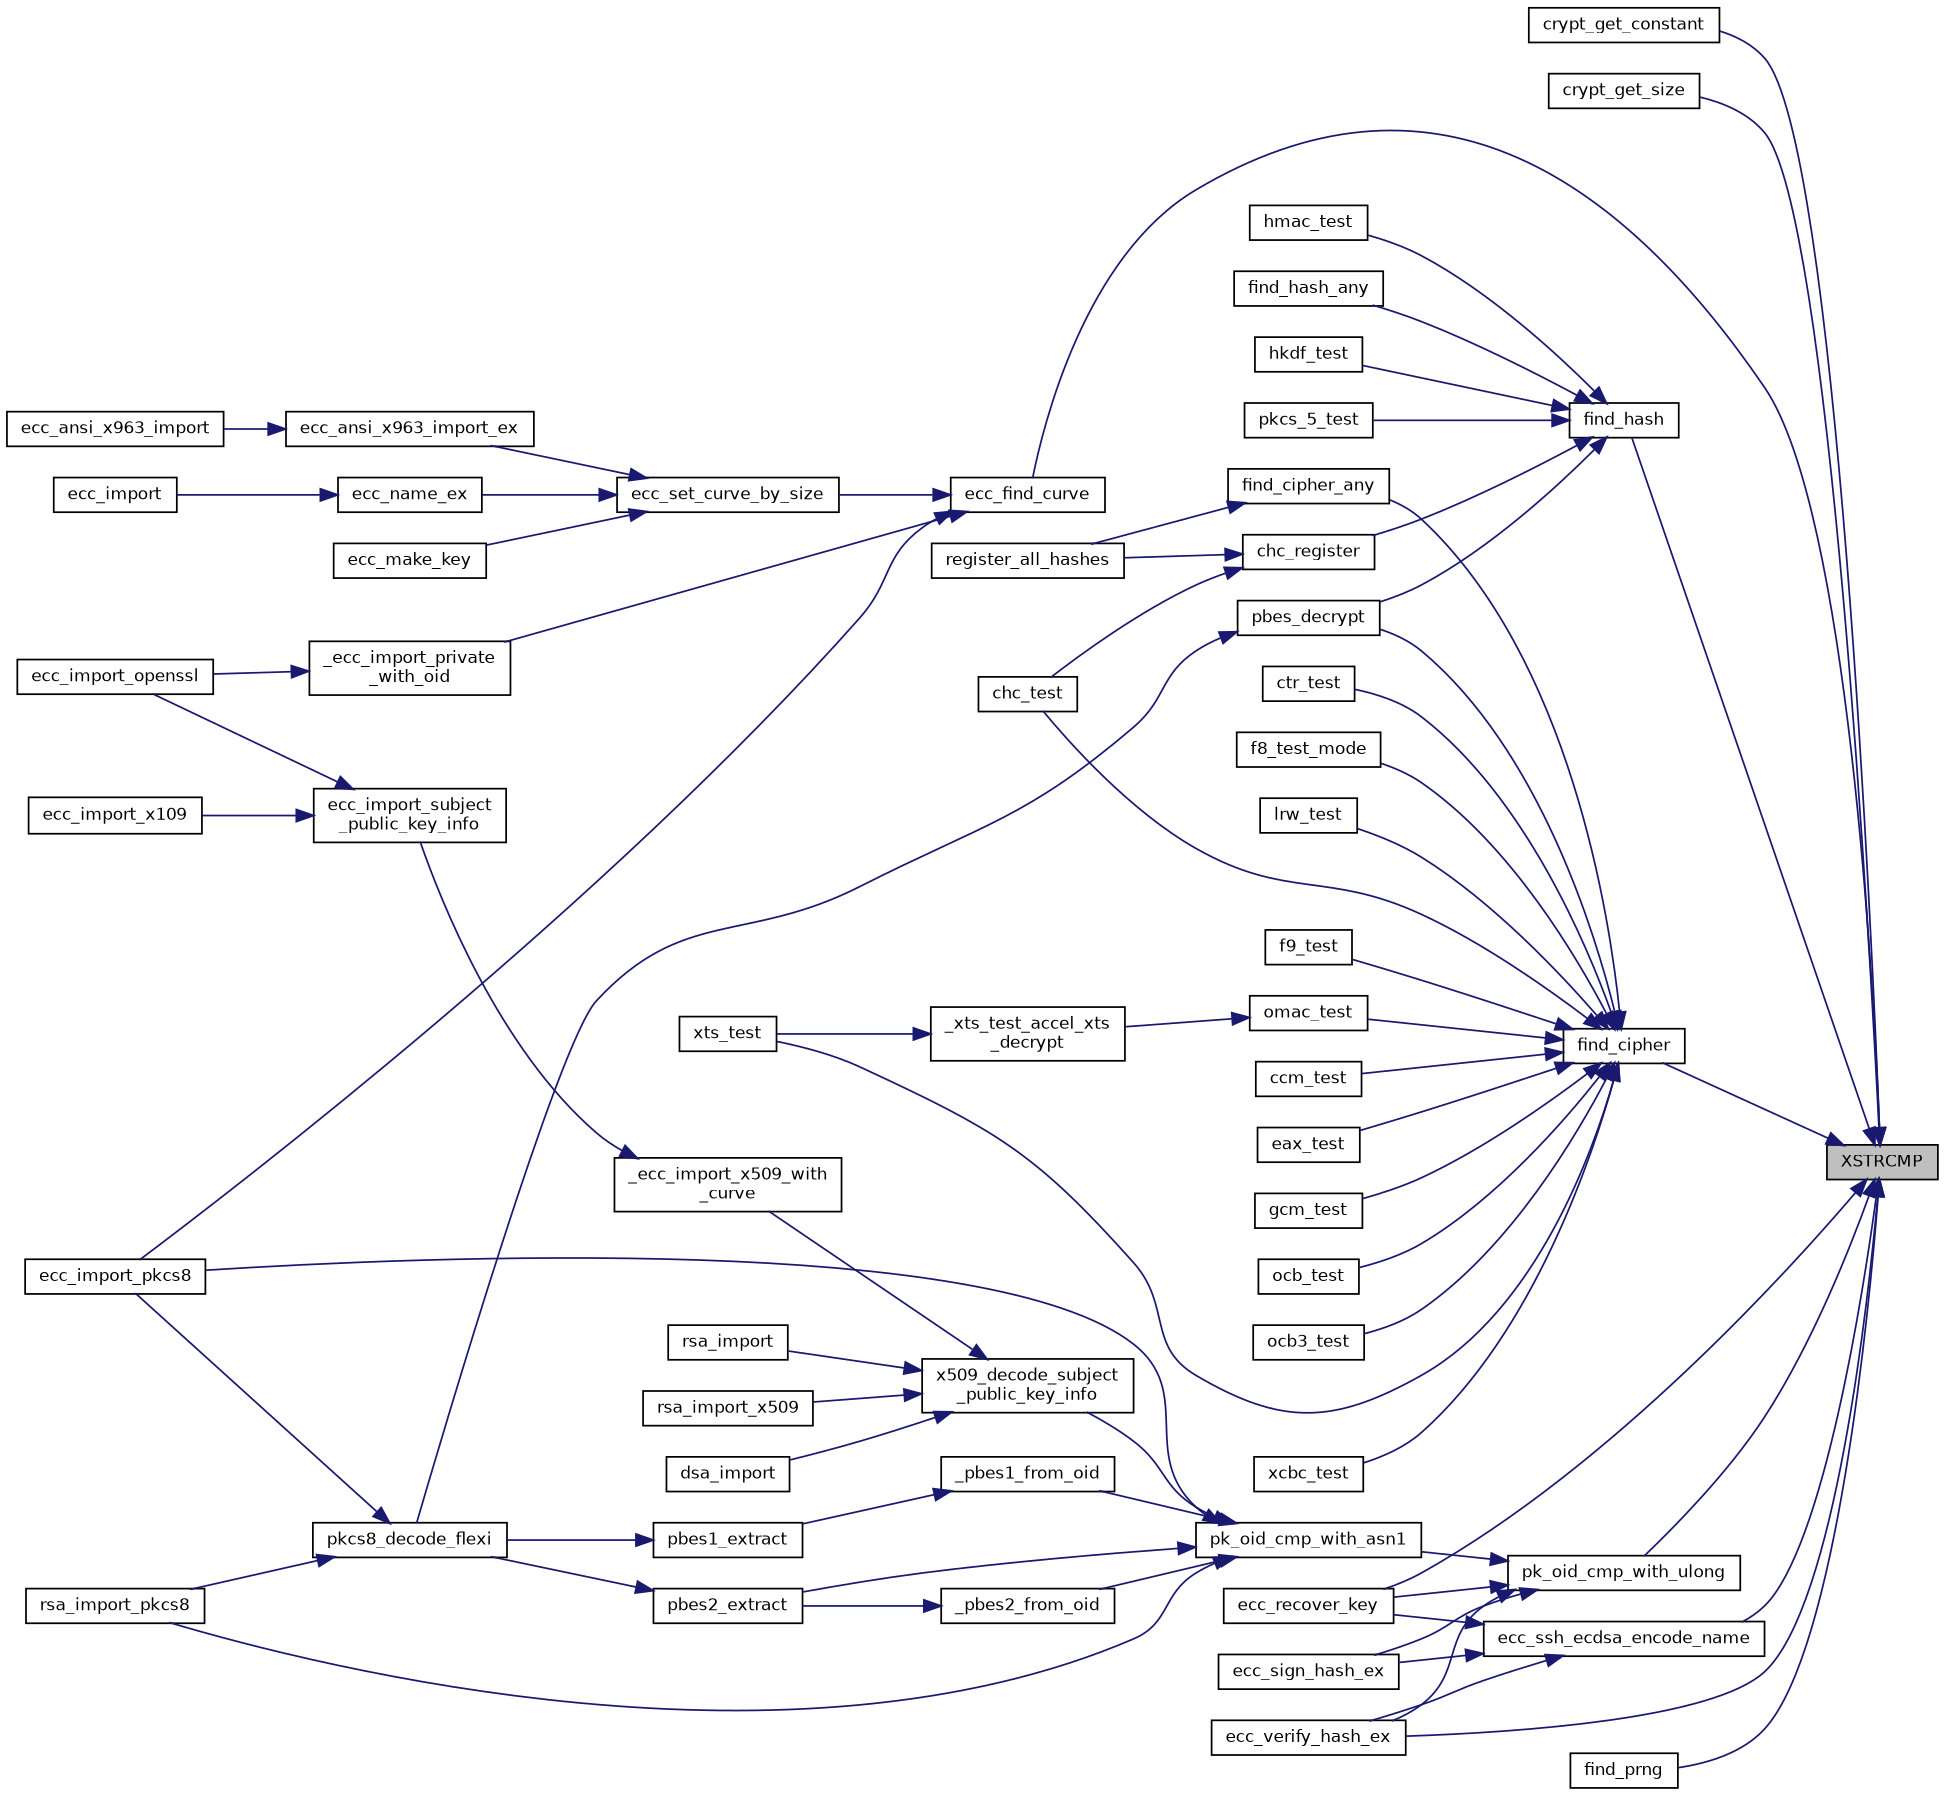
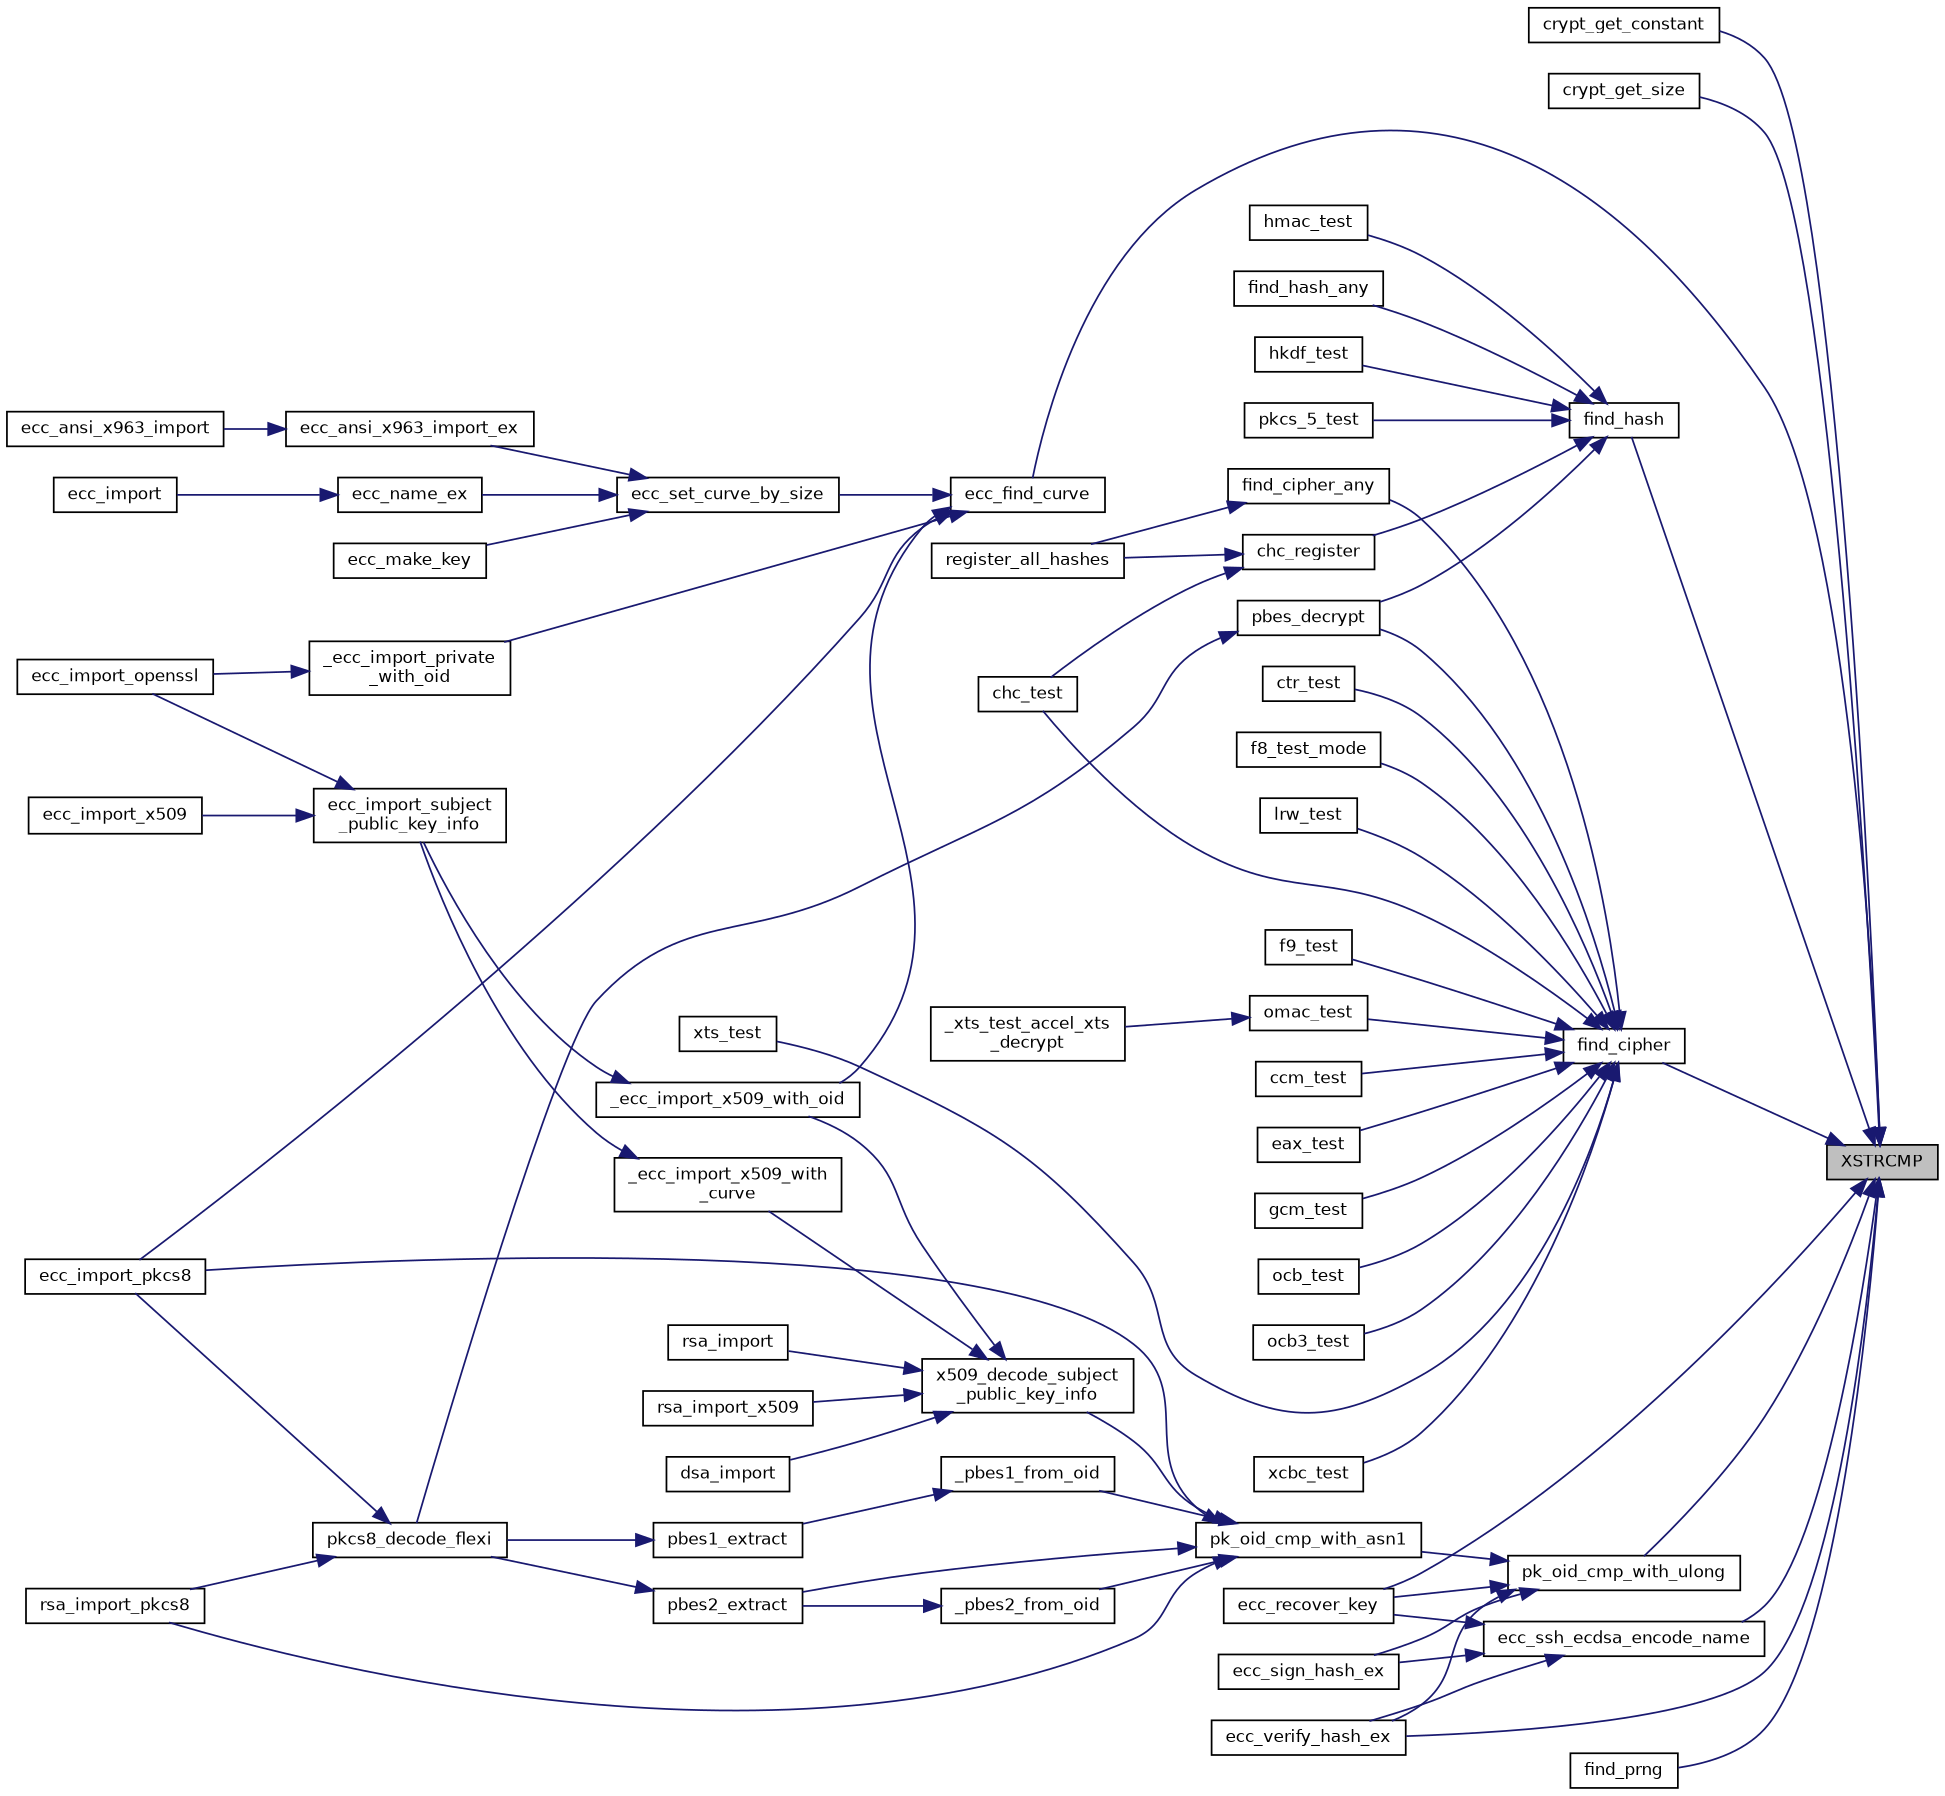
(115, 816) -> (115, 816)
(845, 1034) -> none
none -> (728, 1100)
